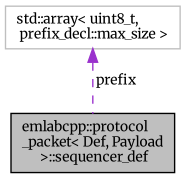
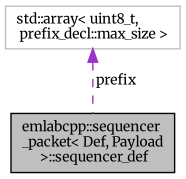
(93, 143) -> (93, 143)
